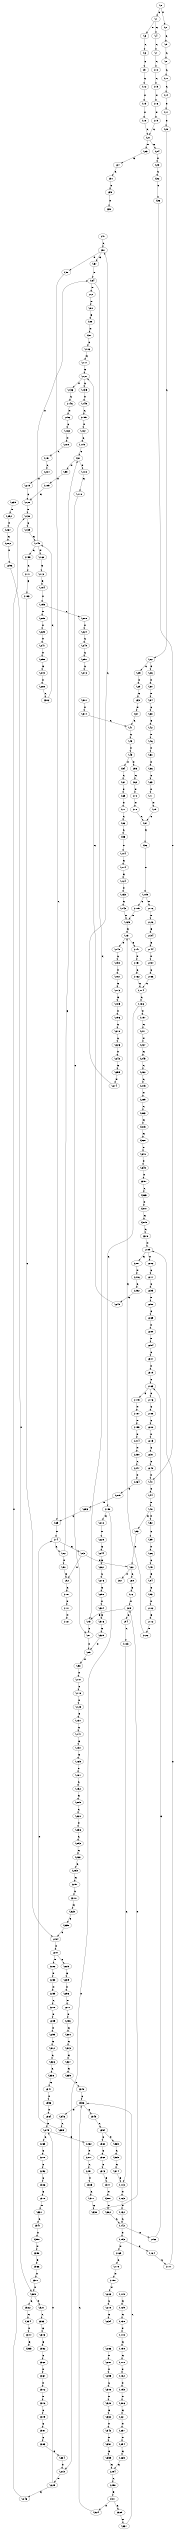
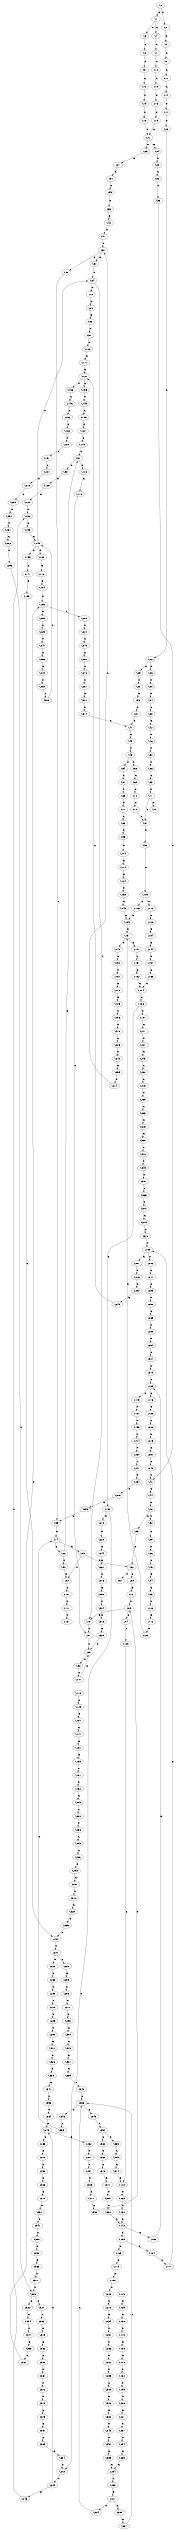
none -> (109, 223)
(27, 493) -> (21, 493)
none -> (84, 687)
(150, 816) -> (146, 808)
(78, 1686) -> (85, 1667)
none -> (108, 2335)
none -> (23, 2362)
